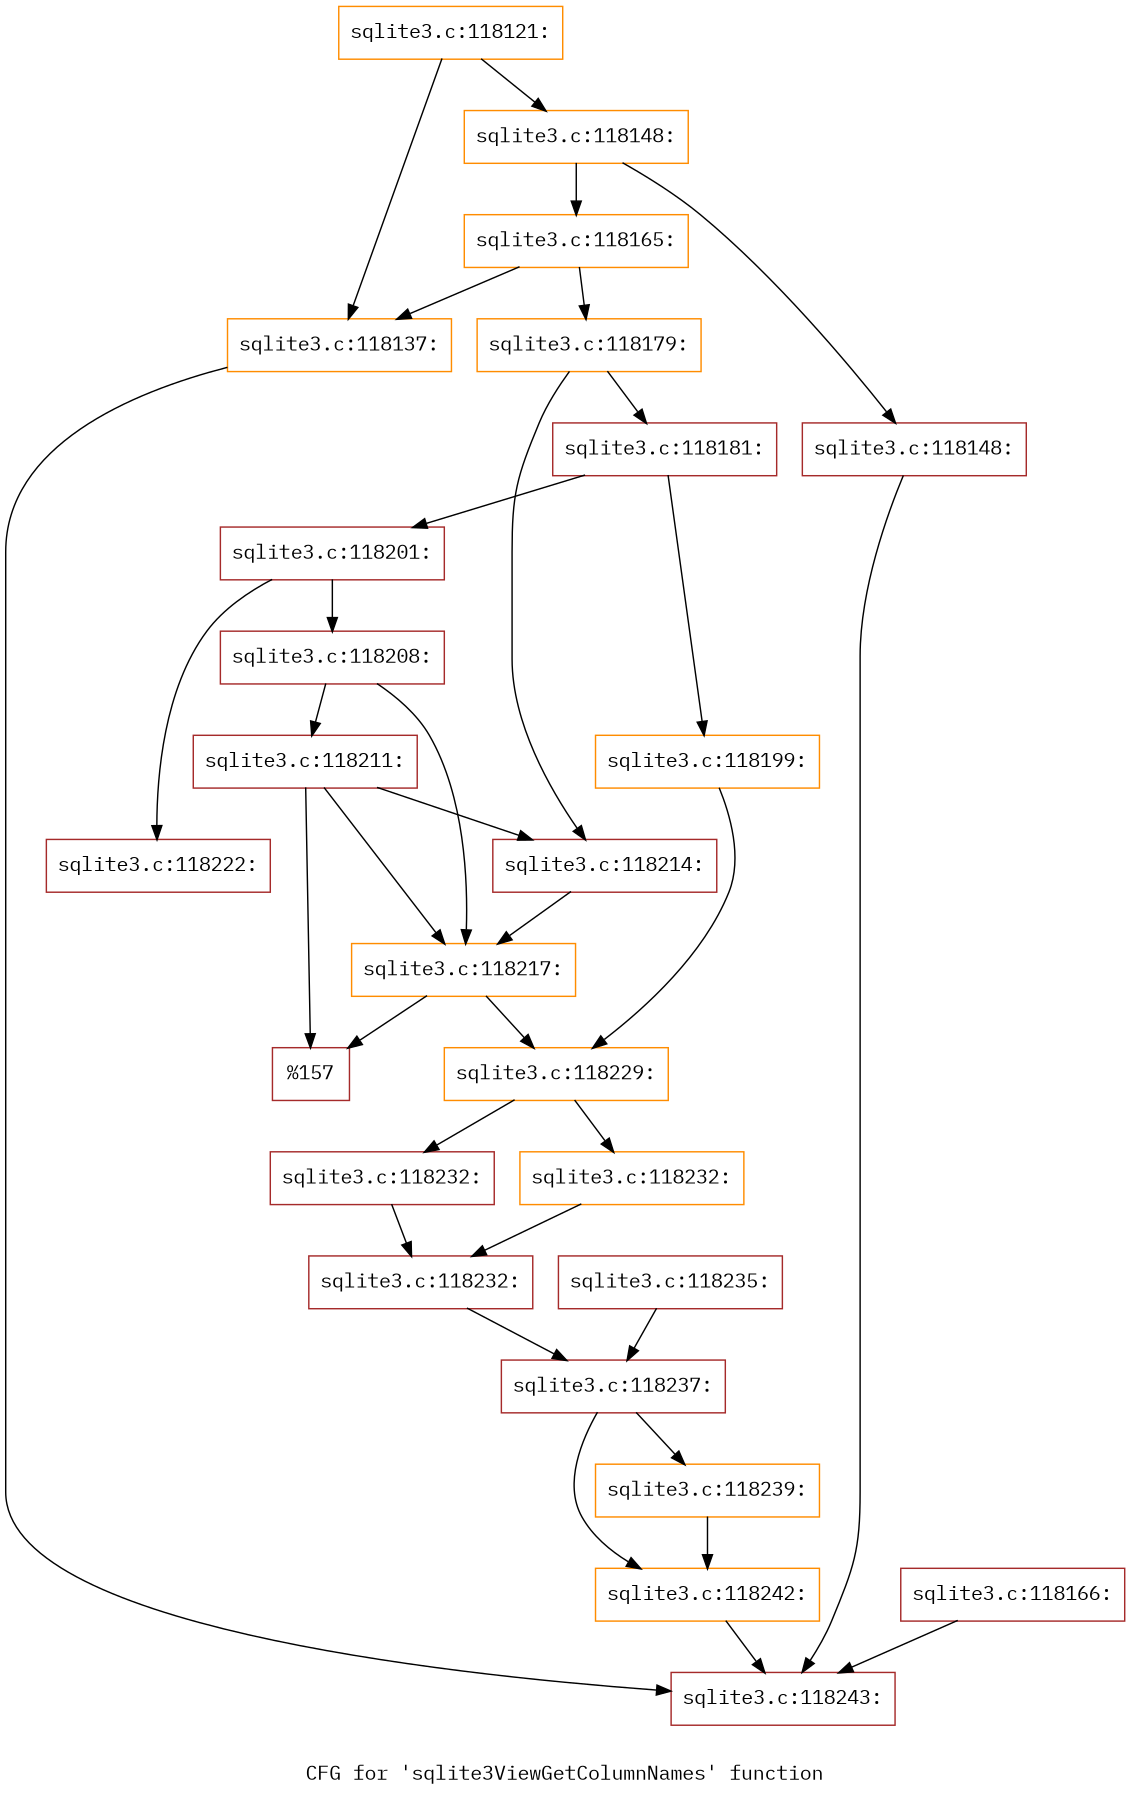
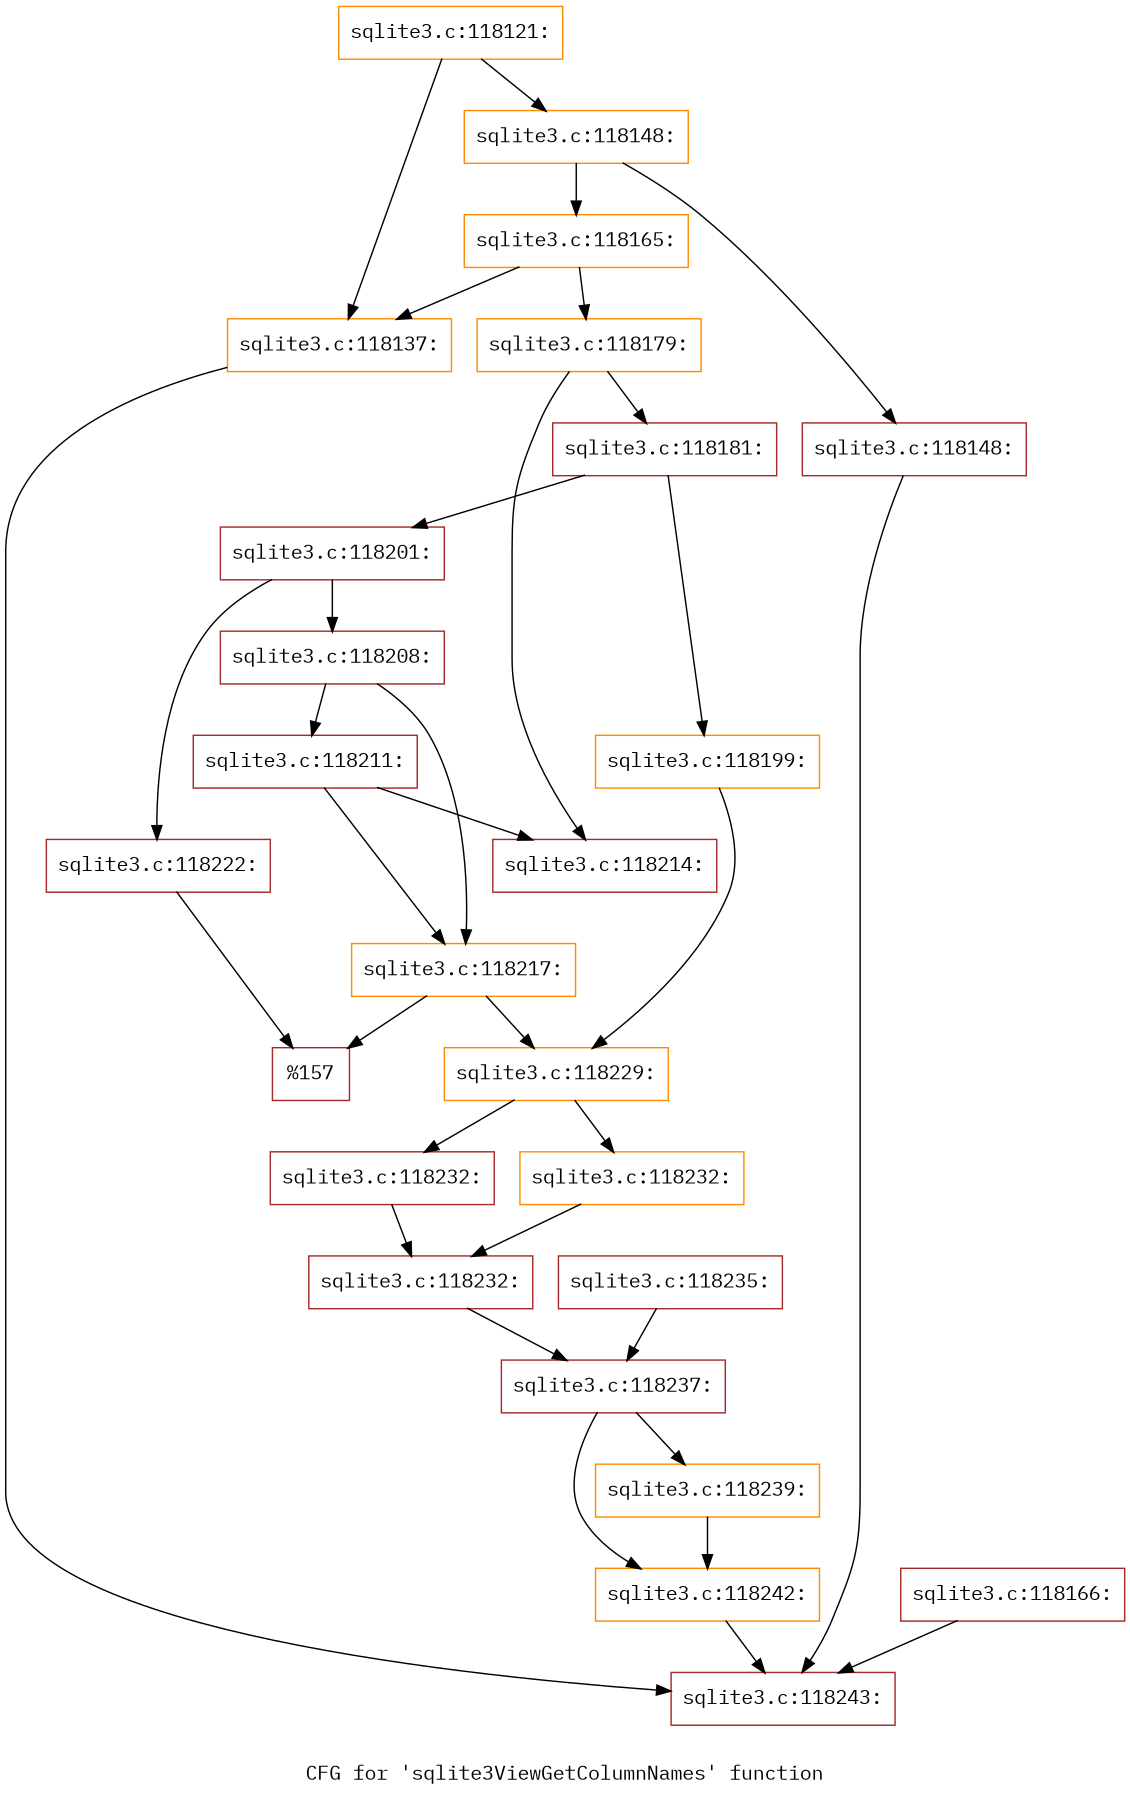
(308, 911) -> (230, 964)
(540, 914) -> none
